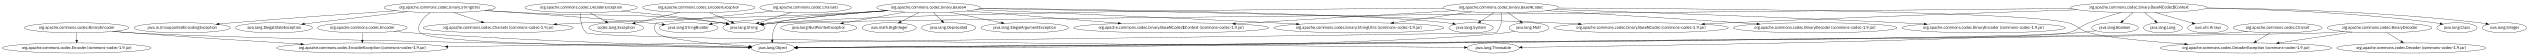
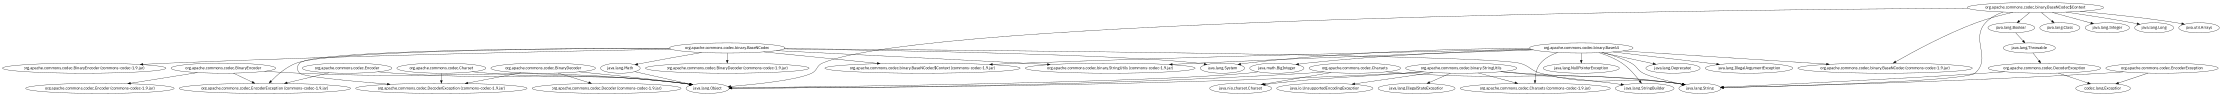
(823, 16) -> (1008, 83)
(1015, 43) -> (2036, 57)
none -> (1241, 88)
